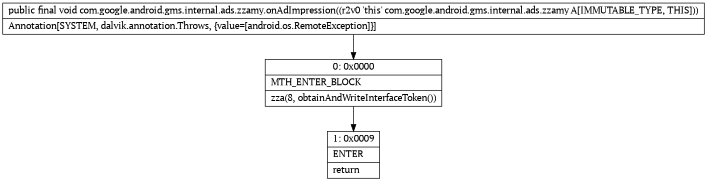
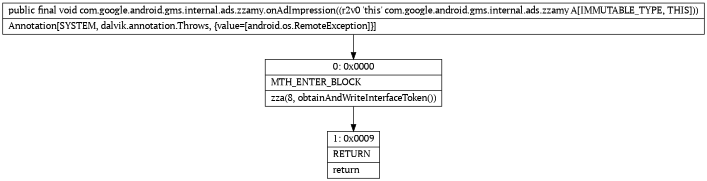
(348, 155) -> (352, 155)
